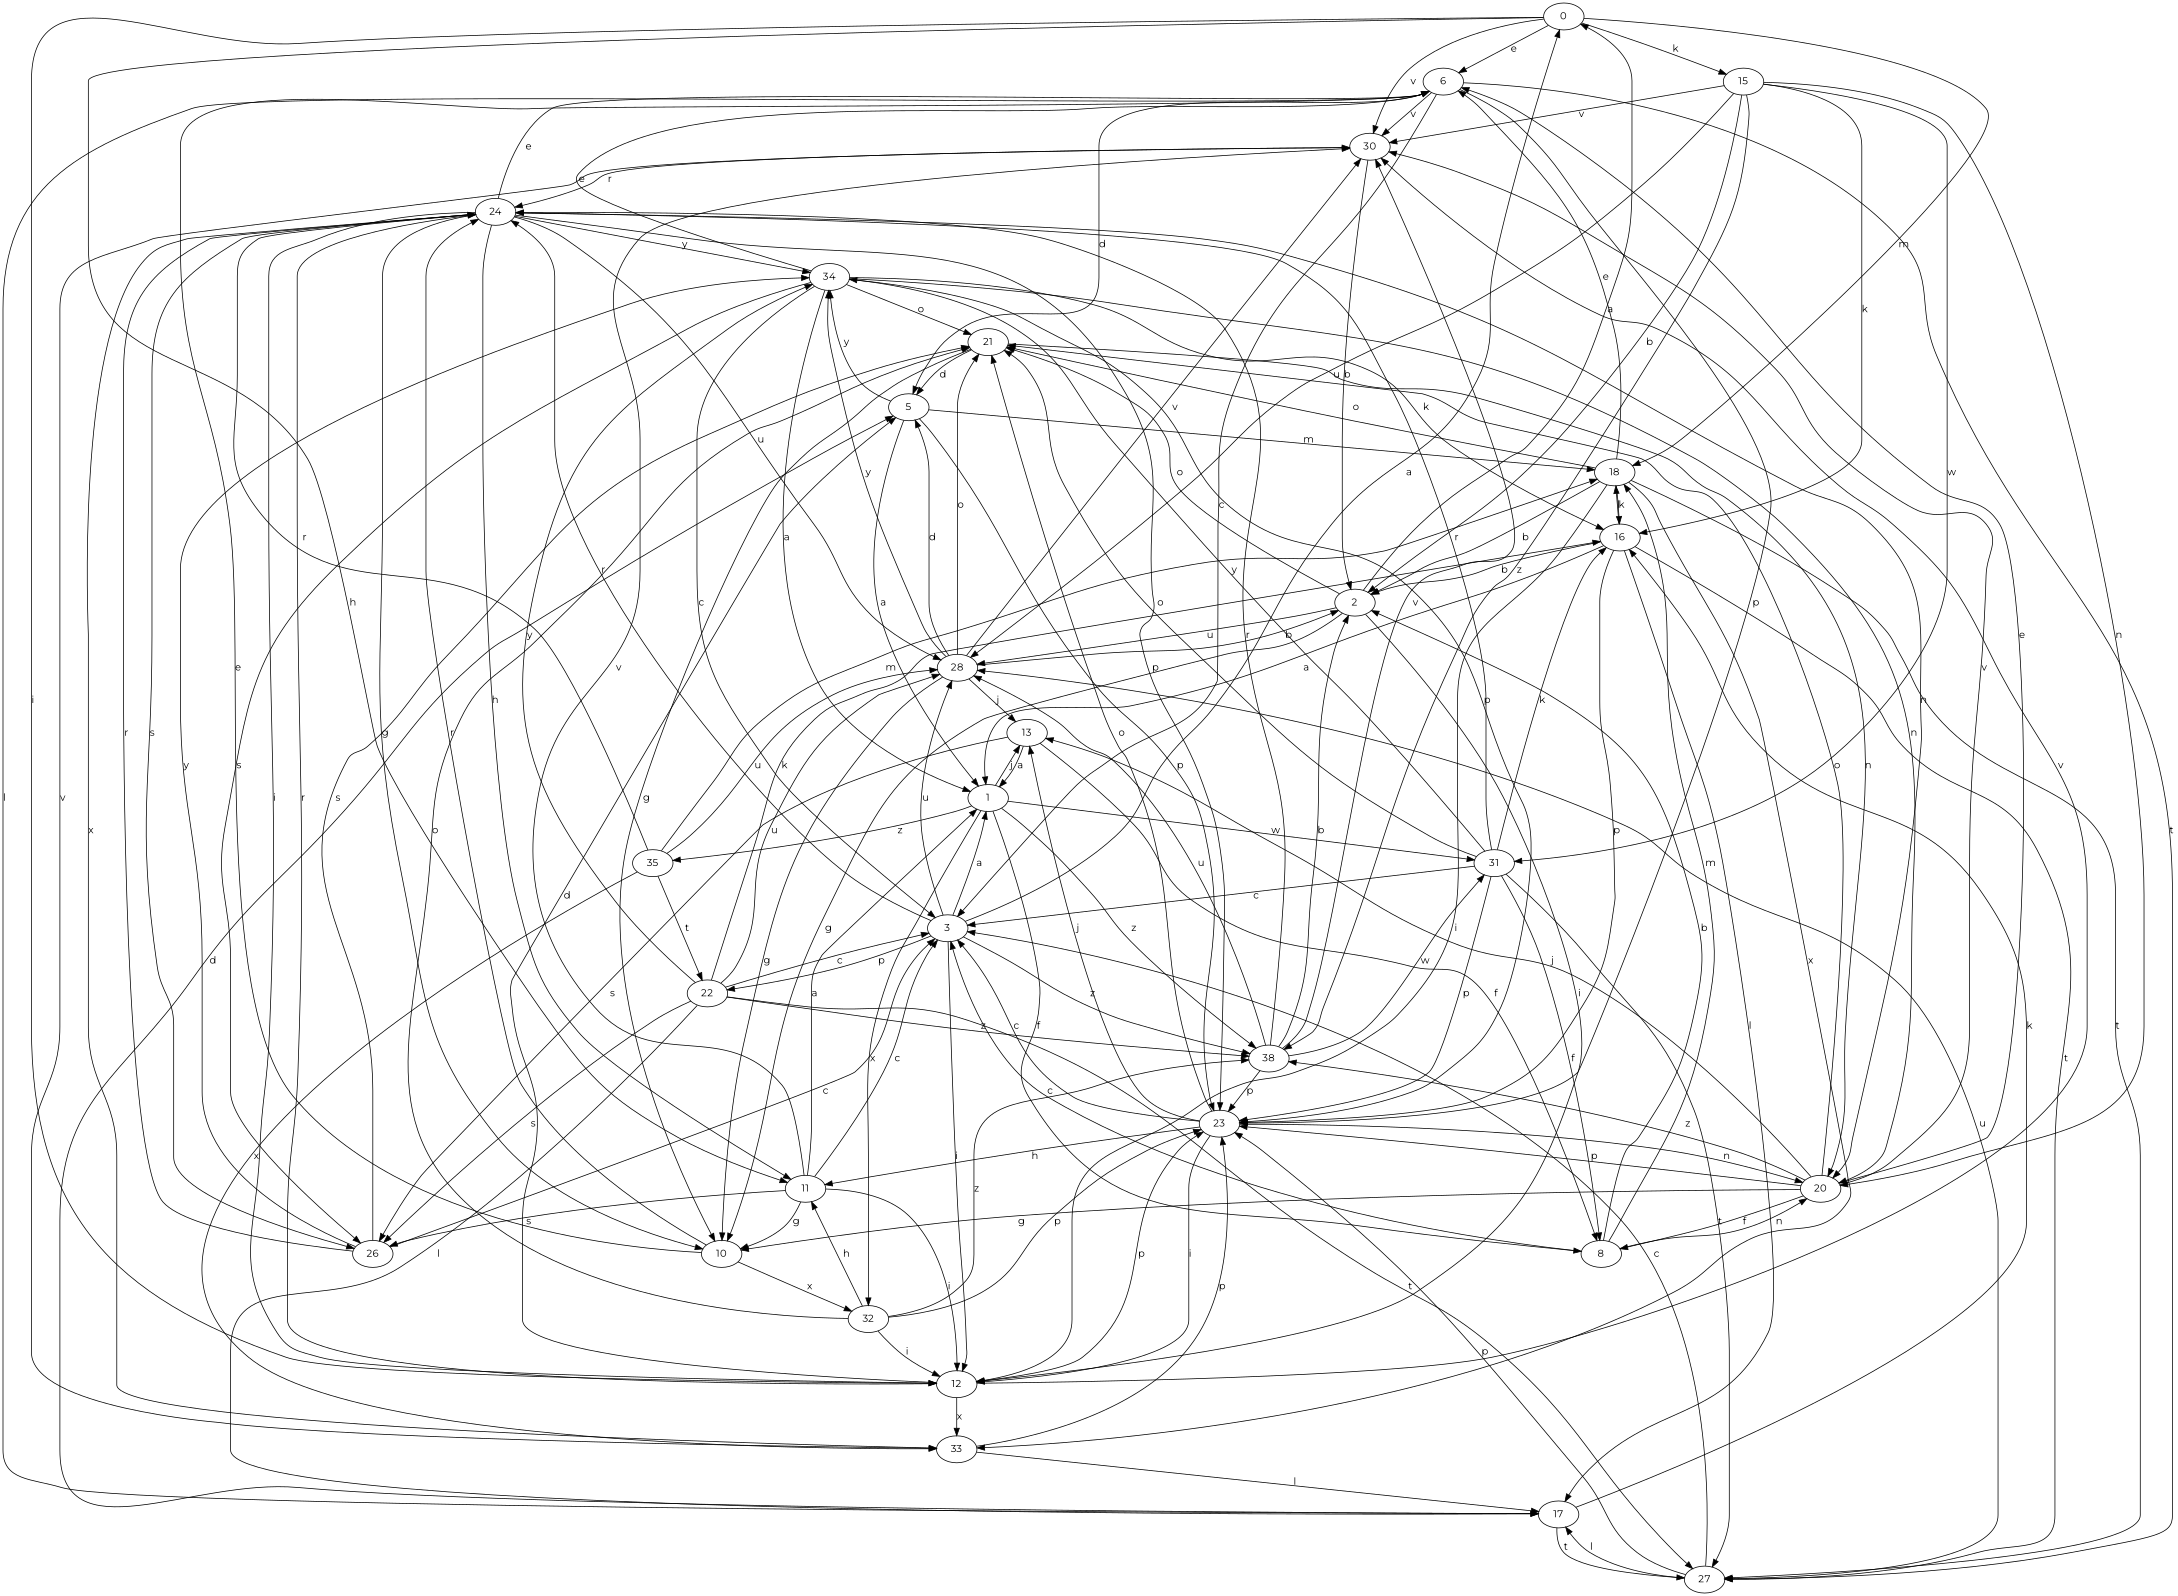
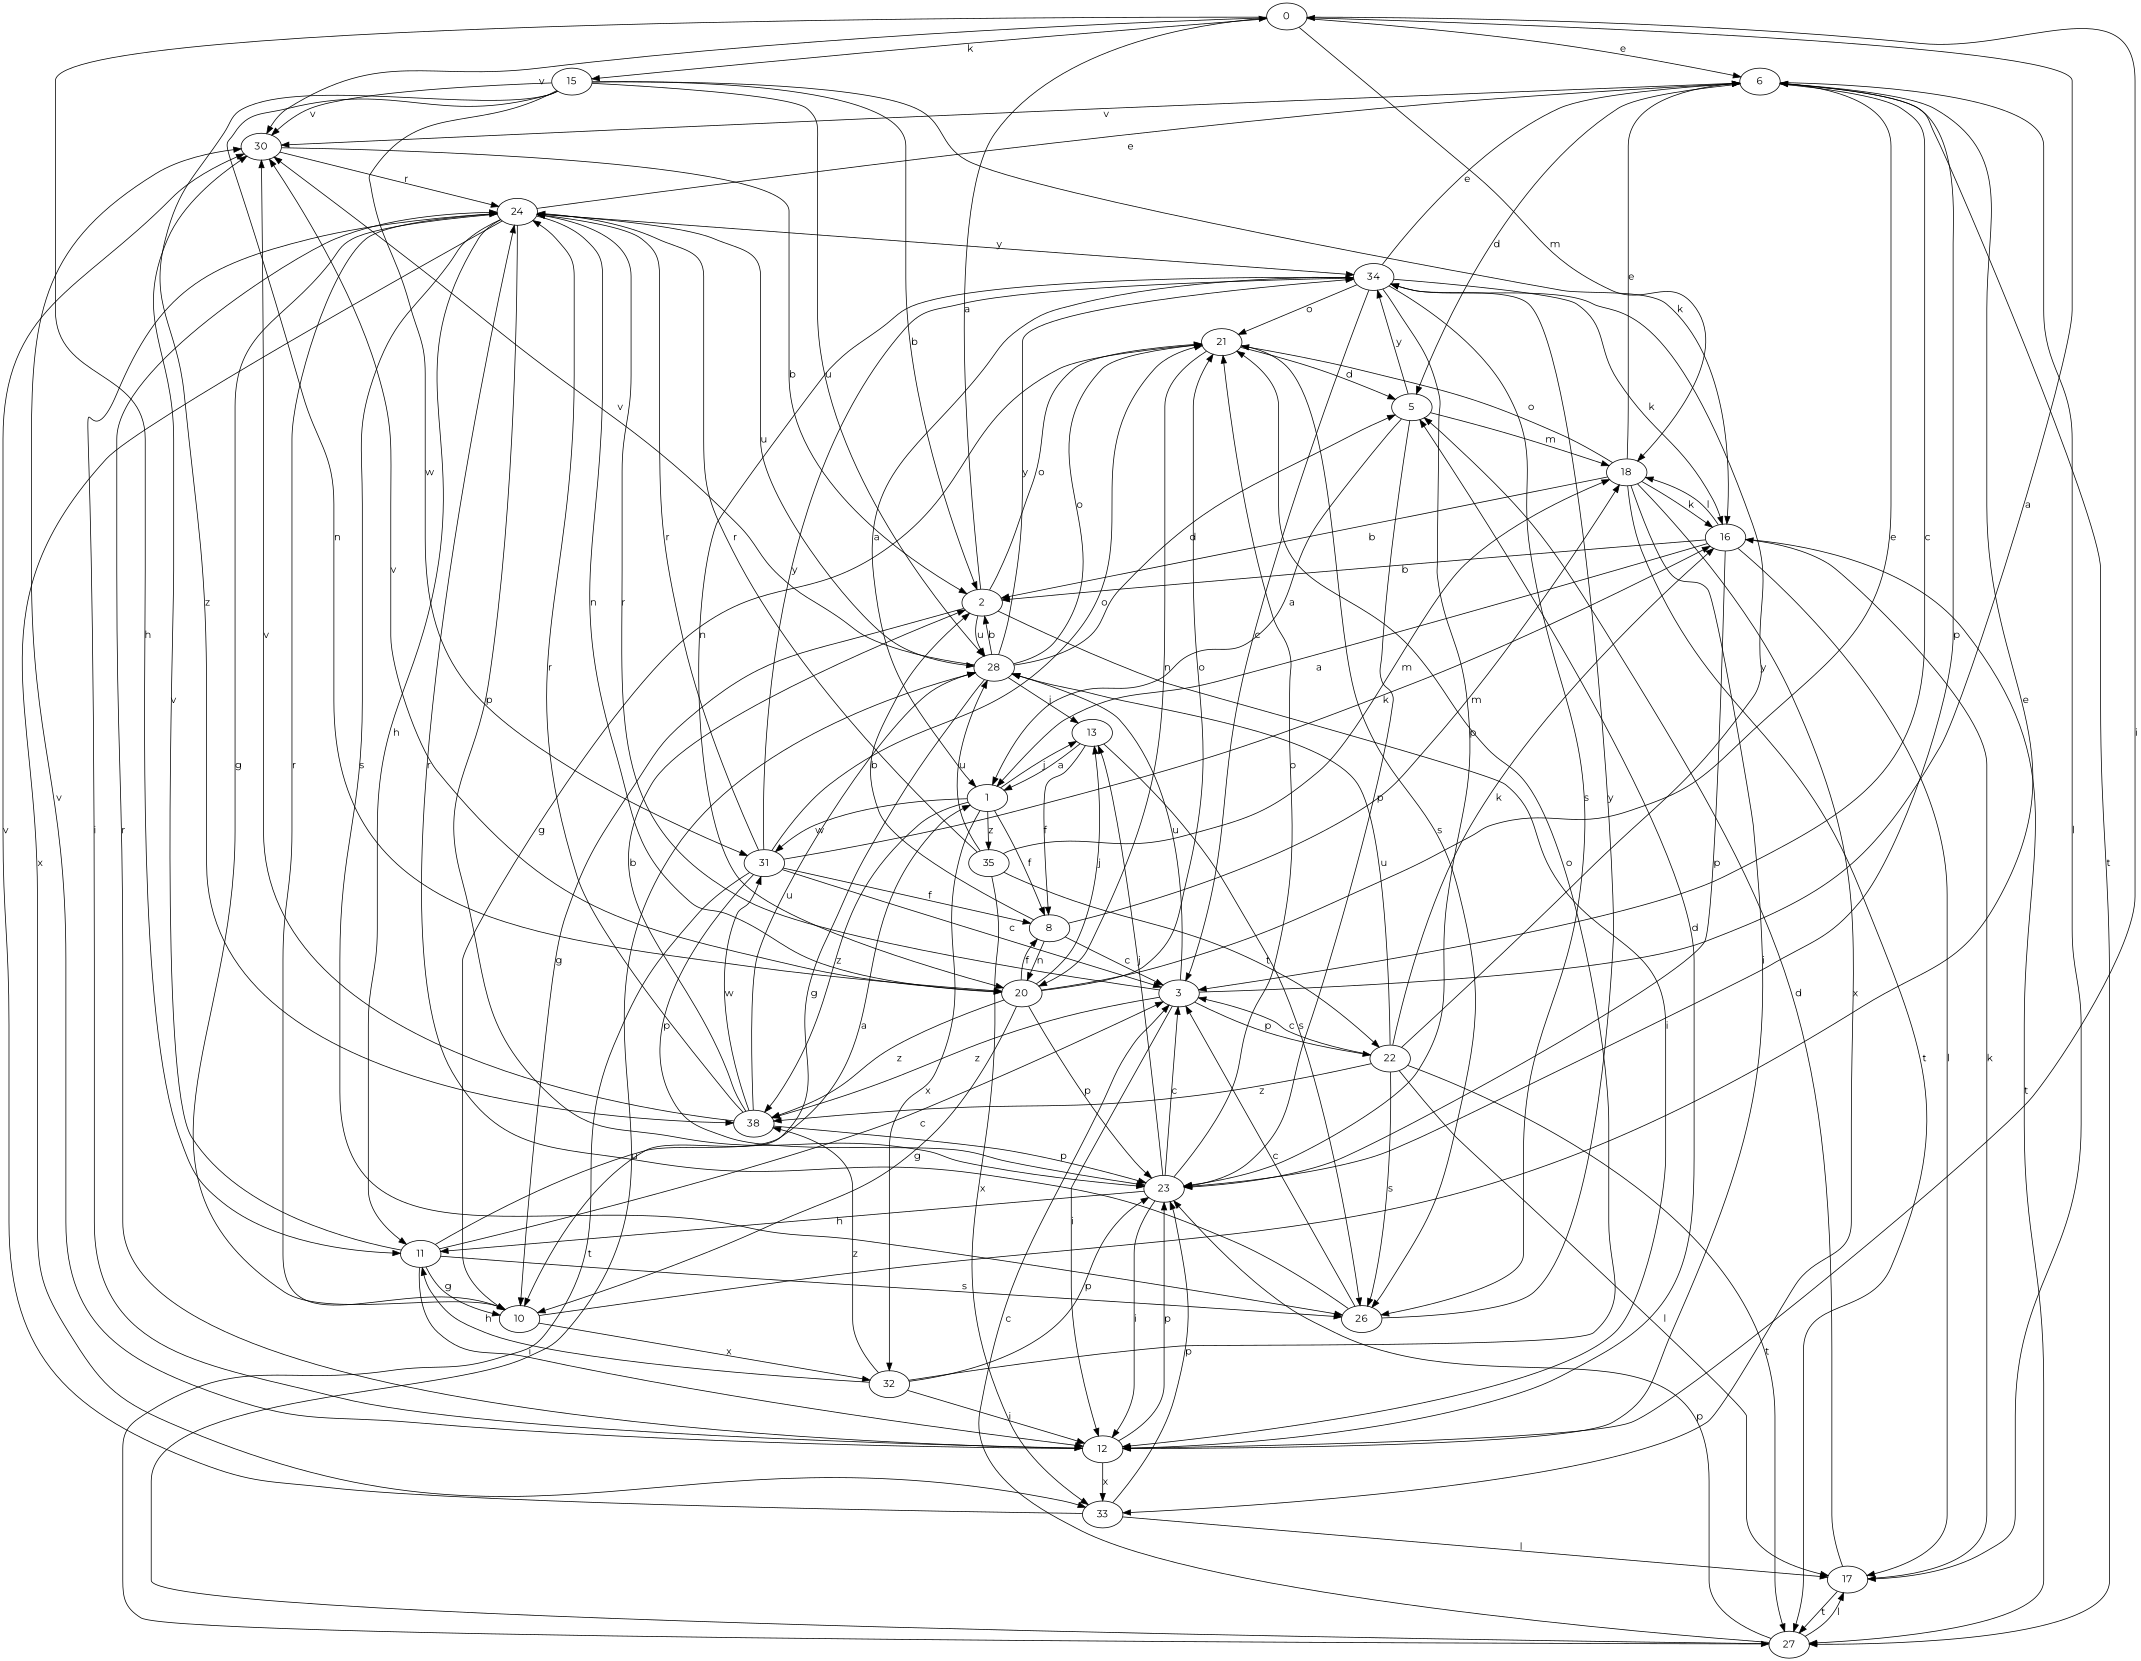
(419, 688) -> (1421, 810)
(971, 868) -> none
(1506, 1133) -> none
